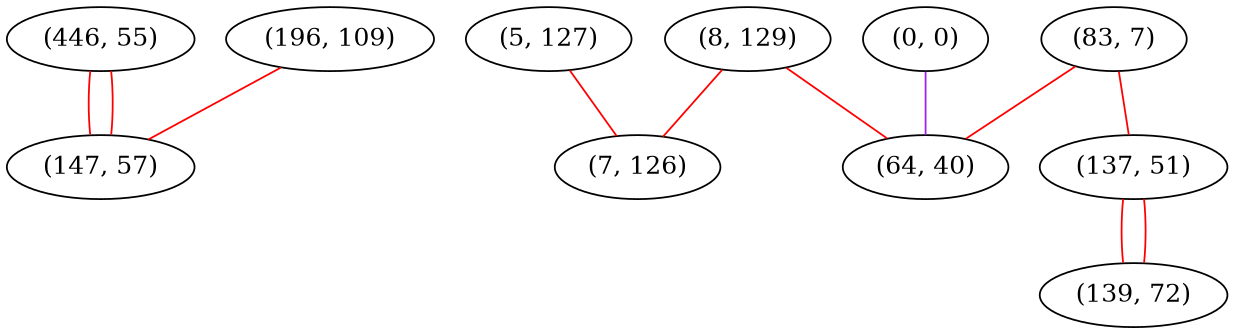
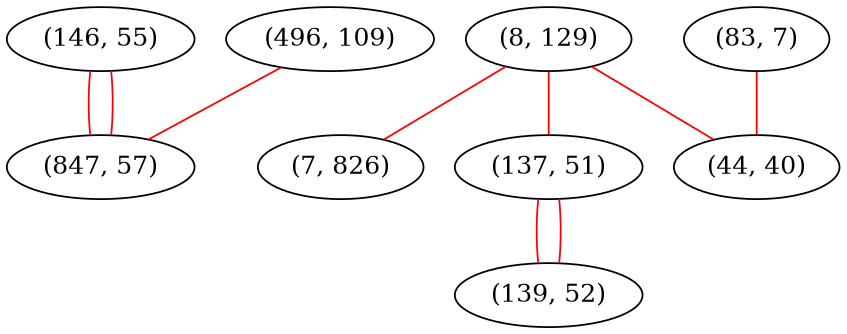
(101, 39) -> (101, 39)
(330, 39) -> (330, 39)
(549, 39) -> none
(926, 39) -> none
(1124, 103) -> (549, 103)
(101, 167) -> (101, 167)
(638, 167) -> (341, 167)
(926, 167) -> (757, 167)
(1134, 295) -> (549, 295)
